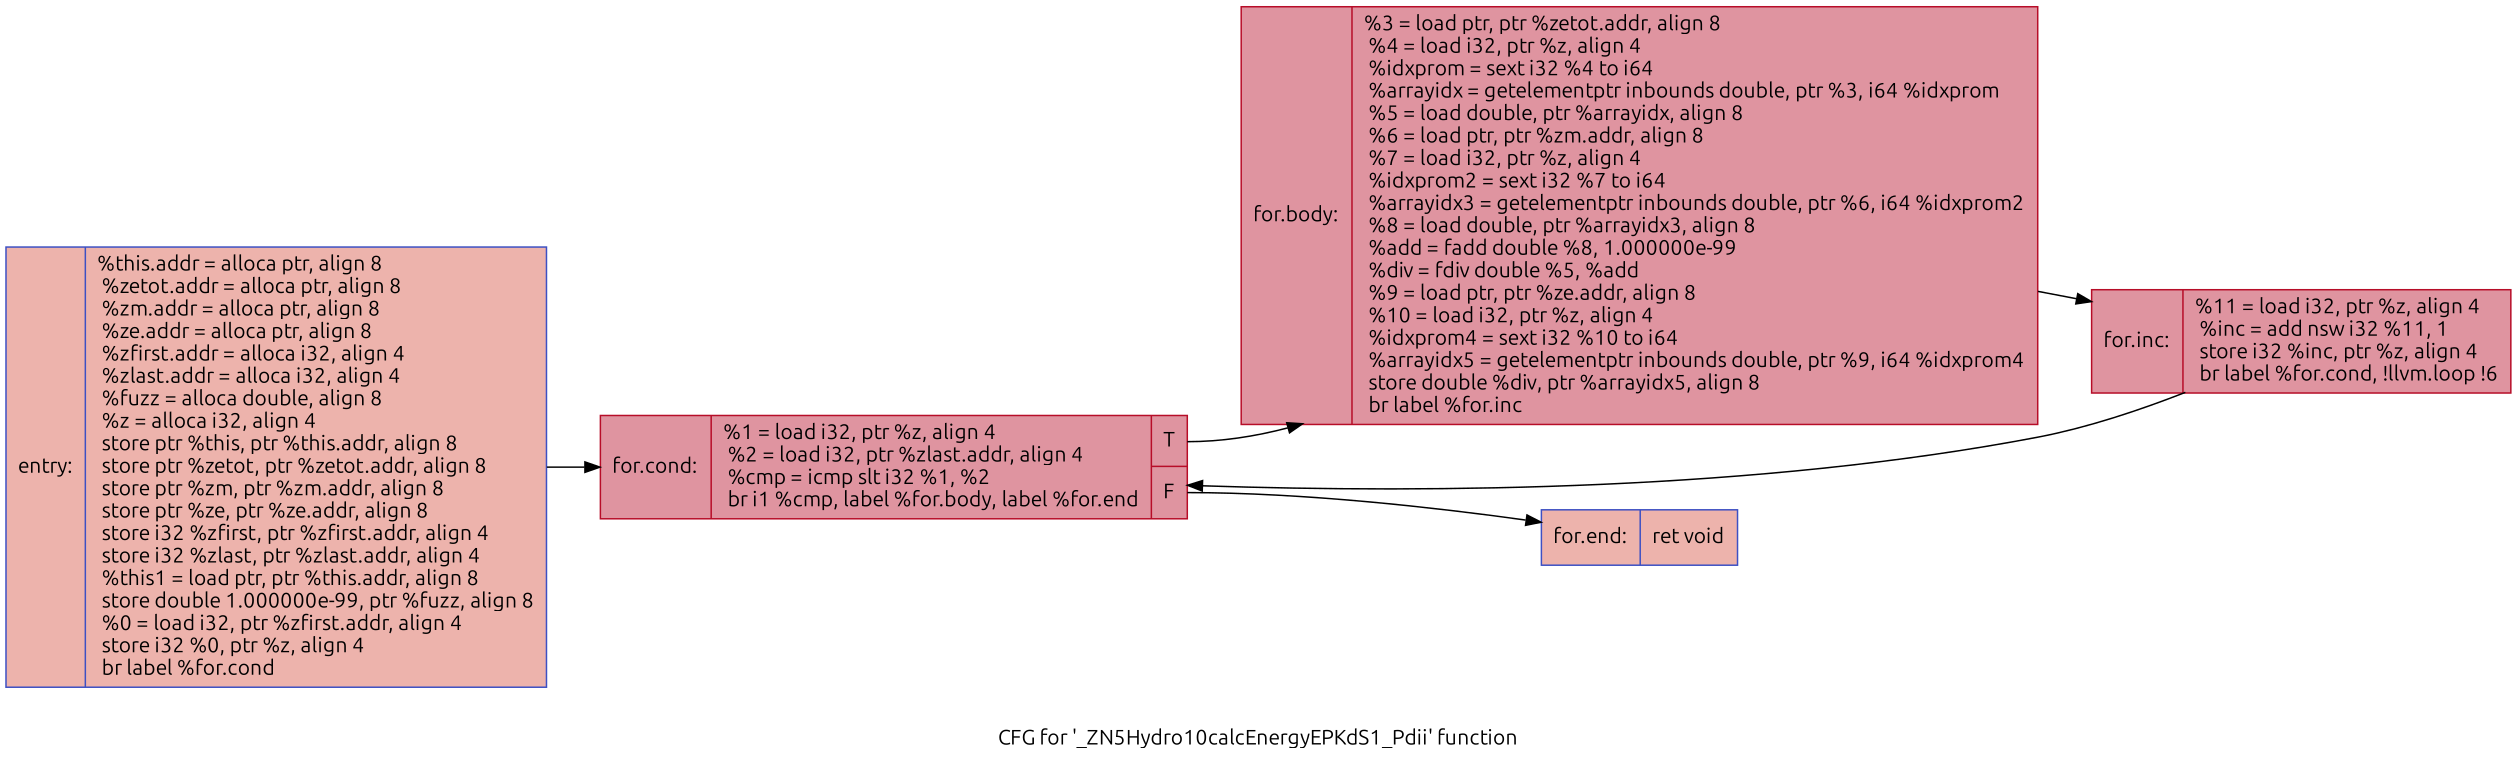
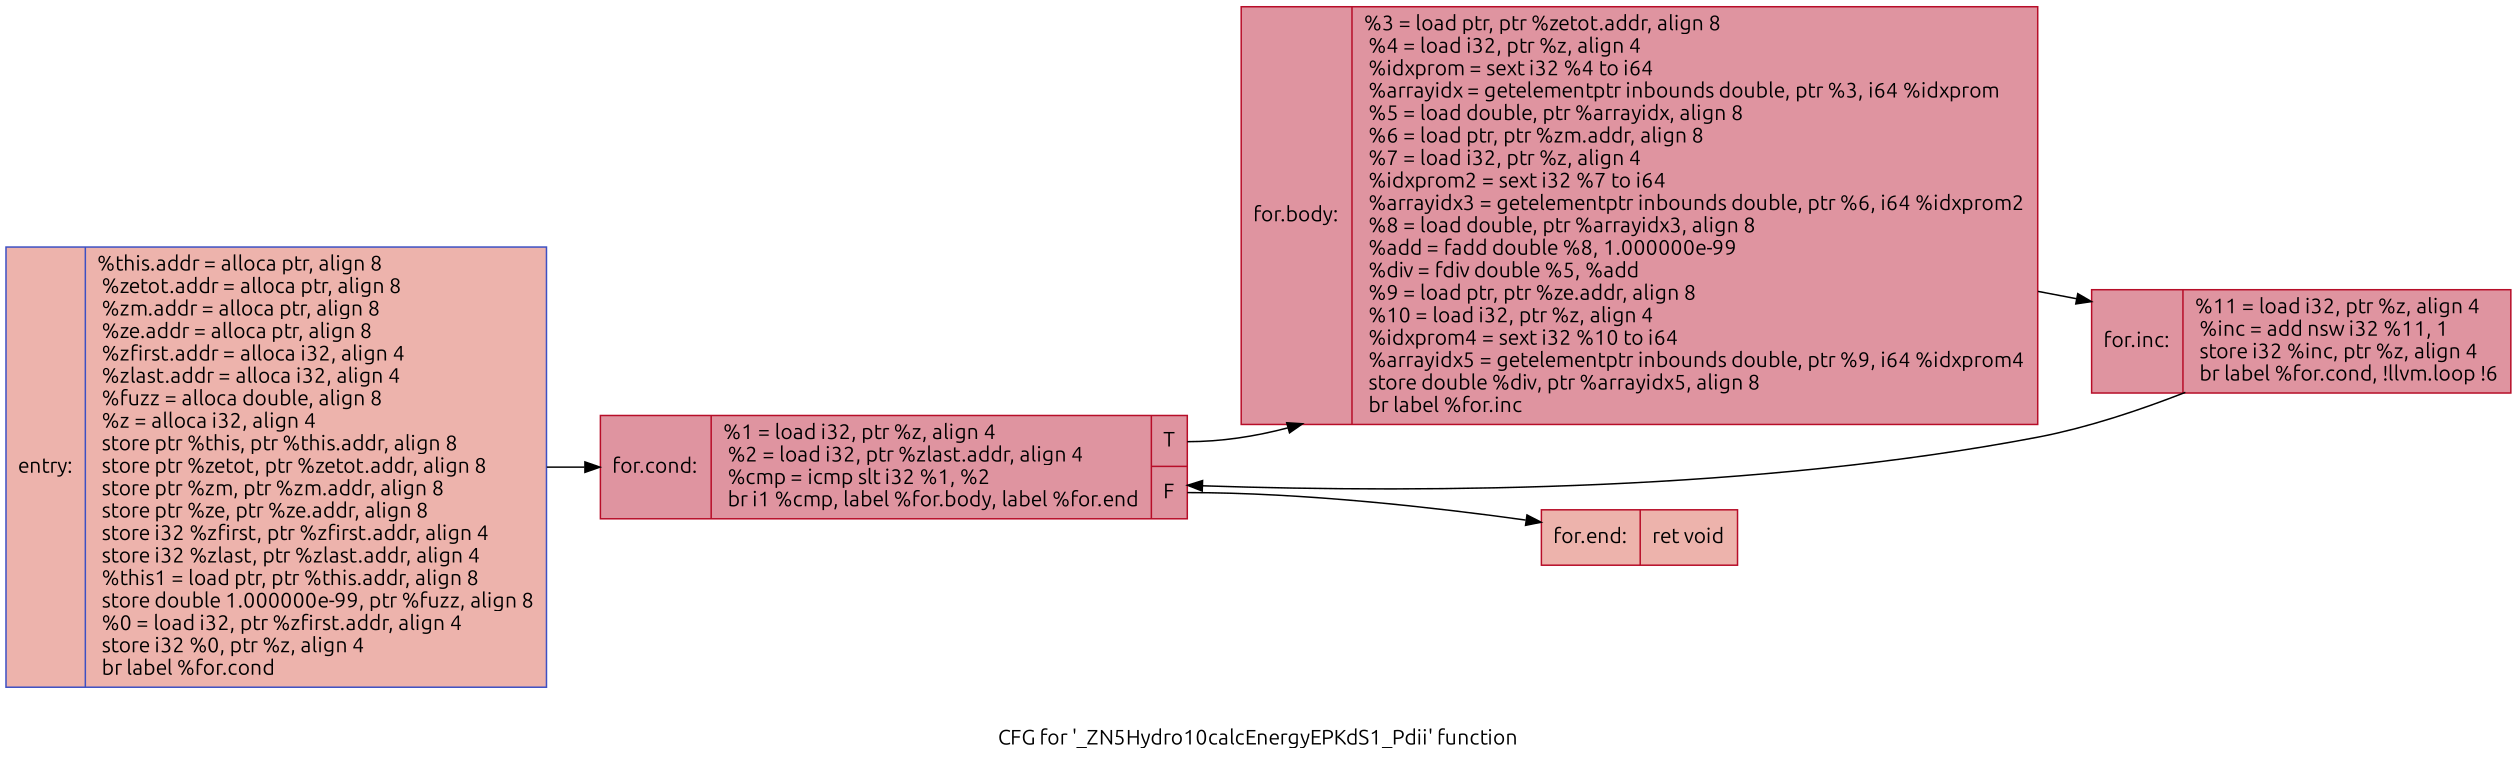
(1639, 538) -> (1639, 538)
